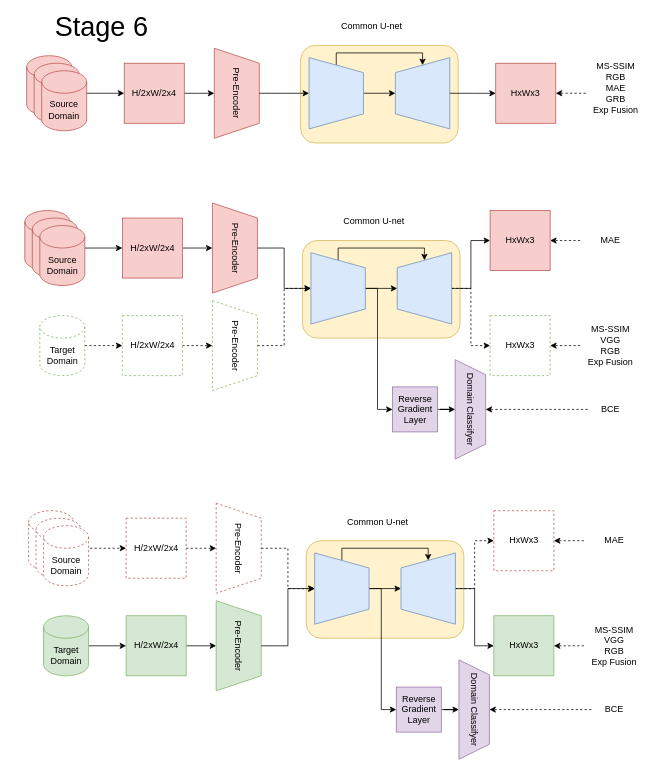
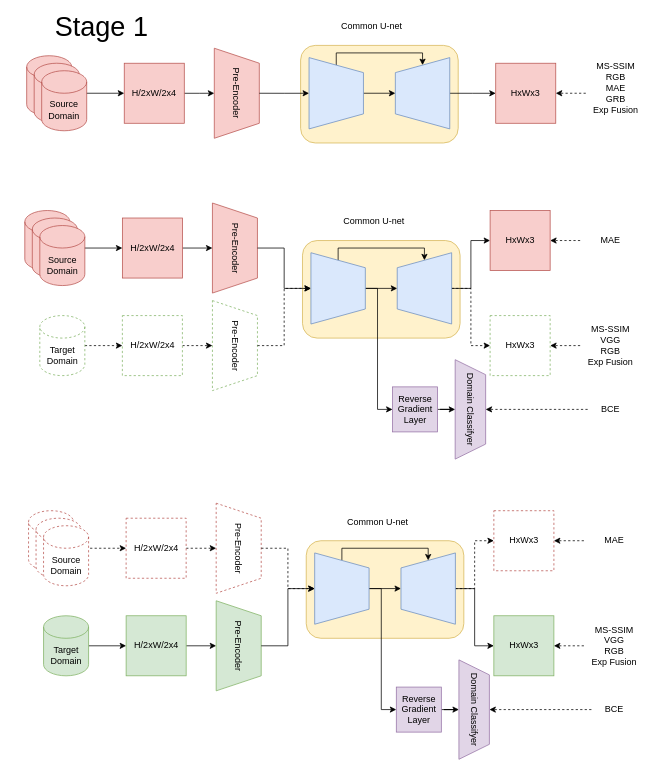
(102, 27) -> (102, 27)
